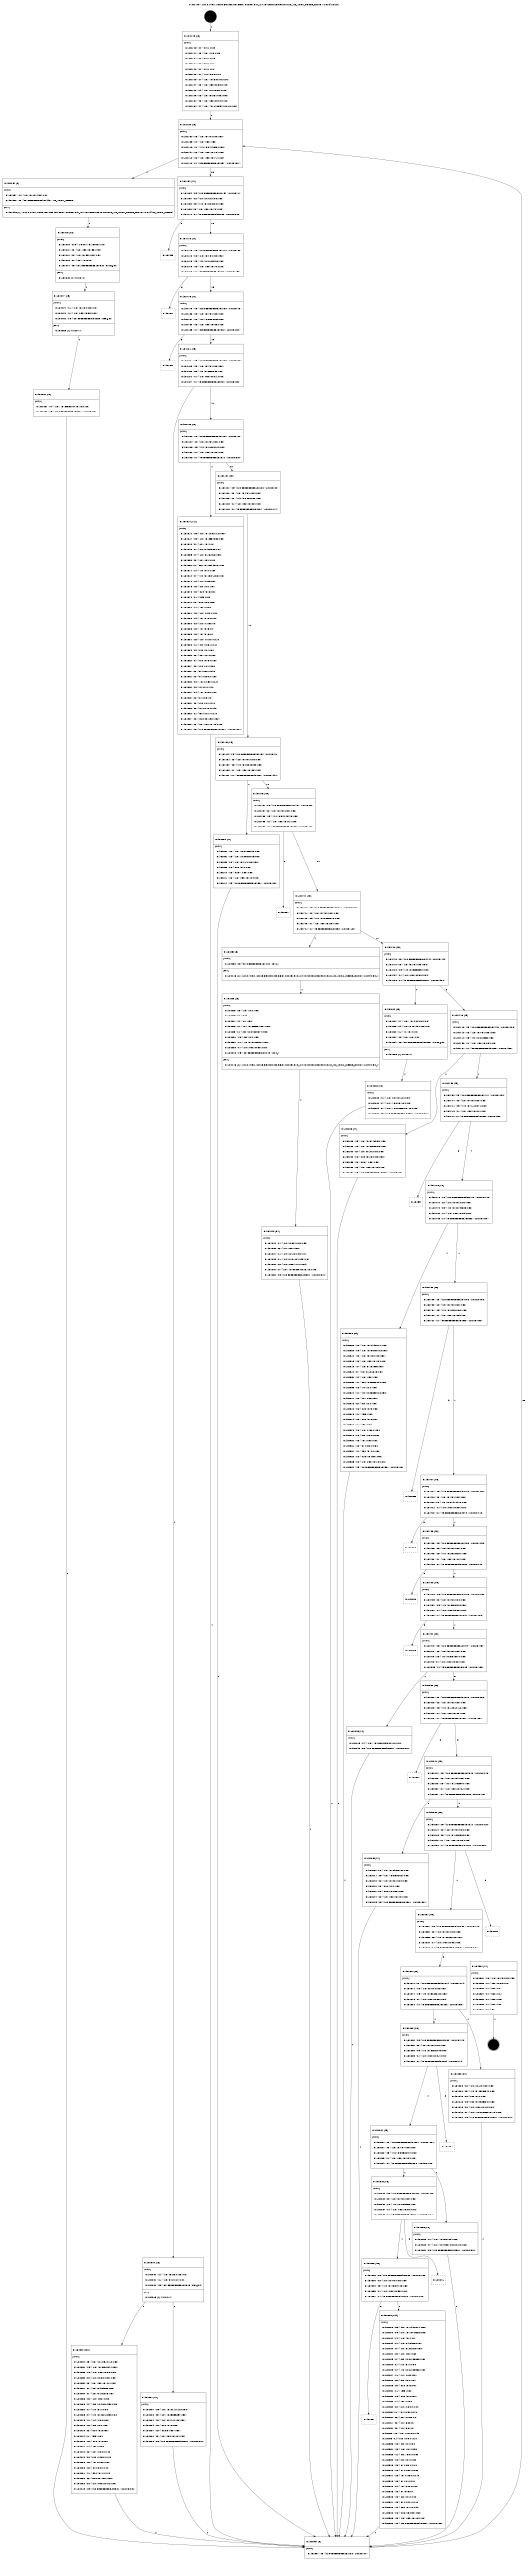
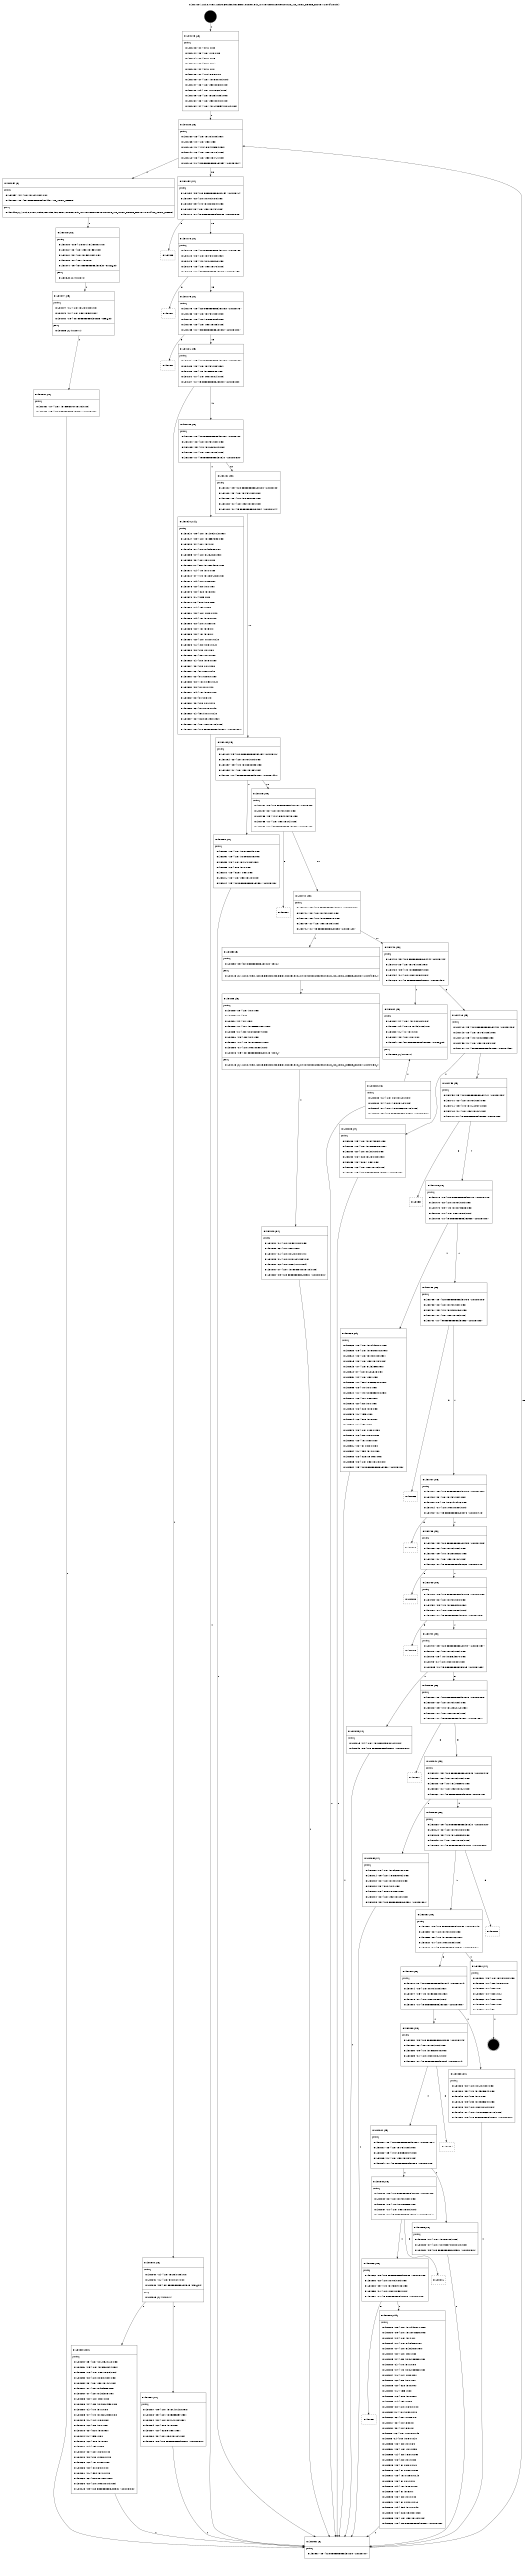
(405, 1069) -> (407, 1071)
none -> (469, 1956)
